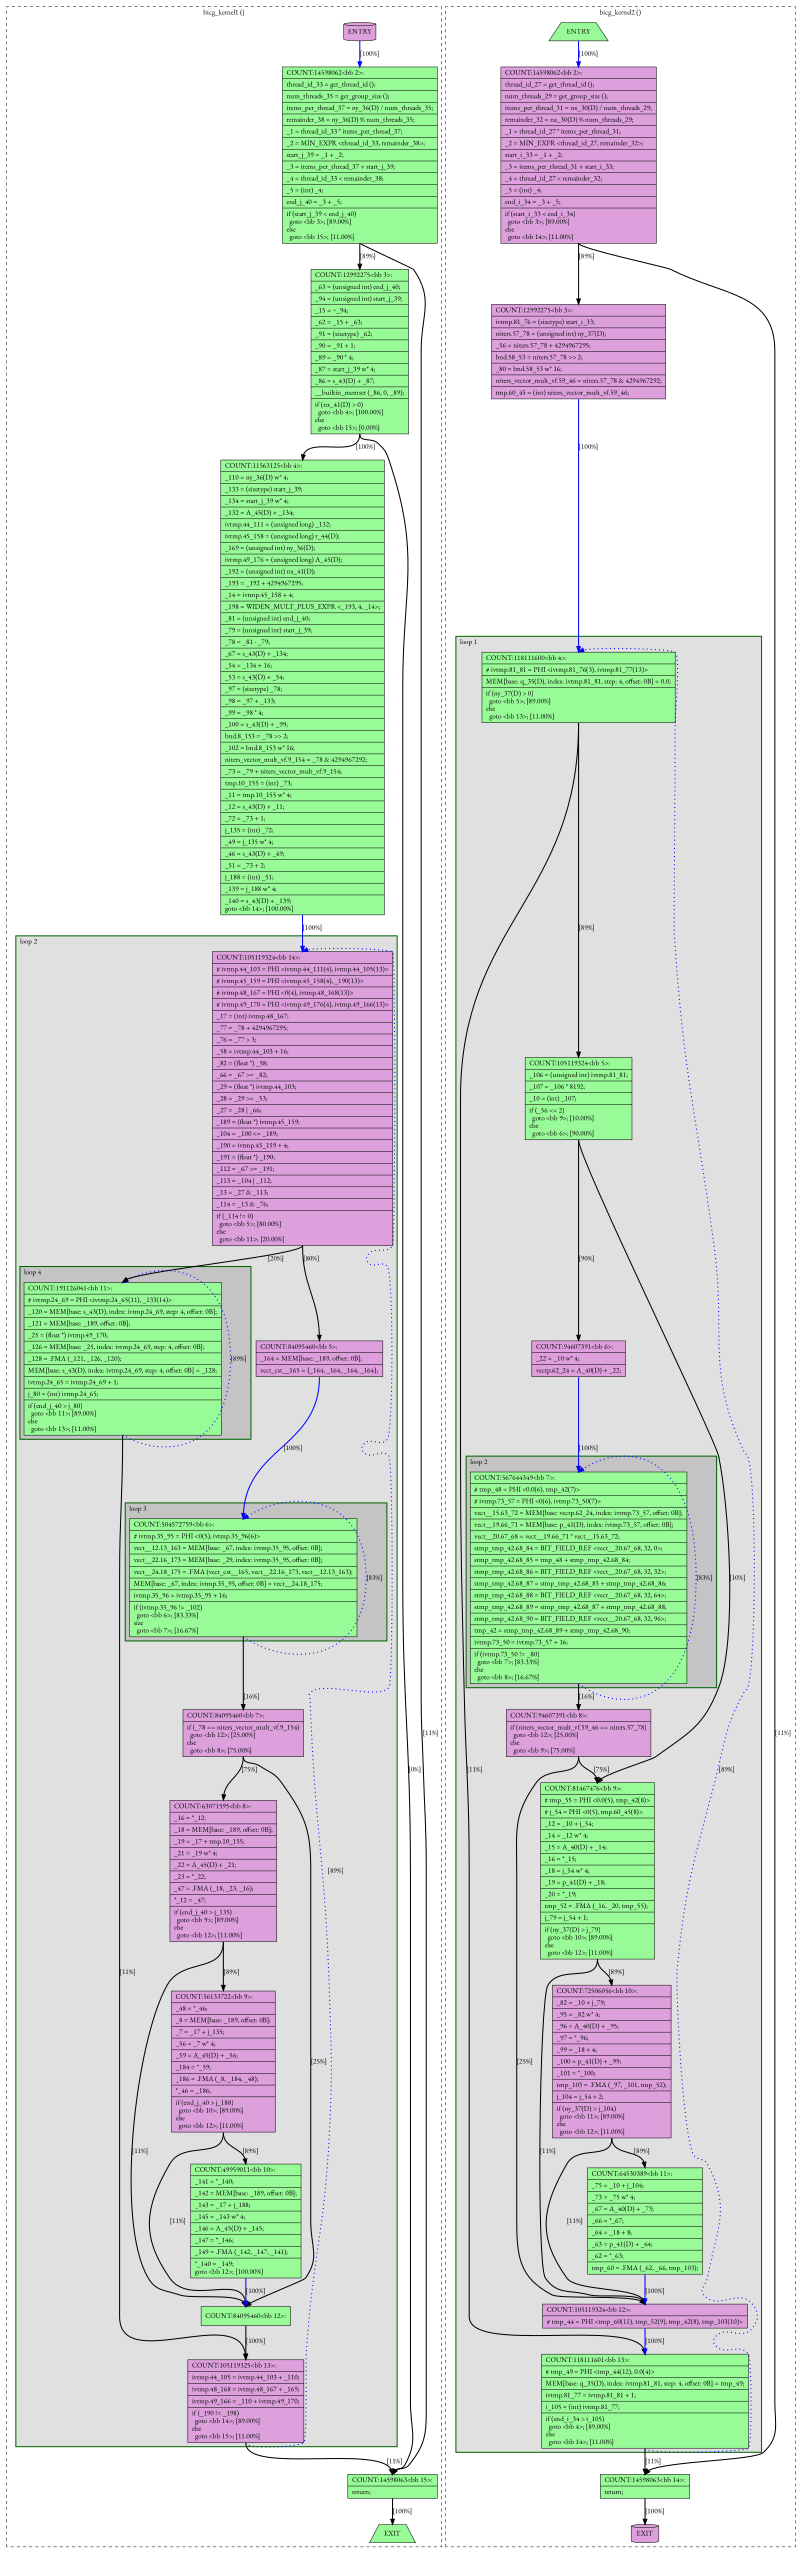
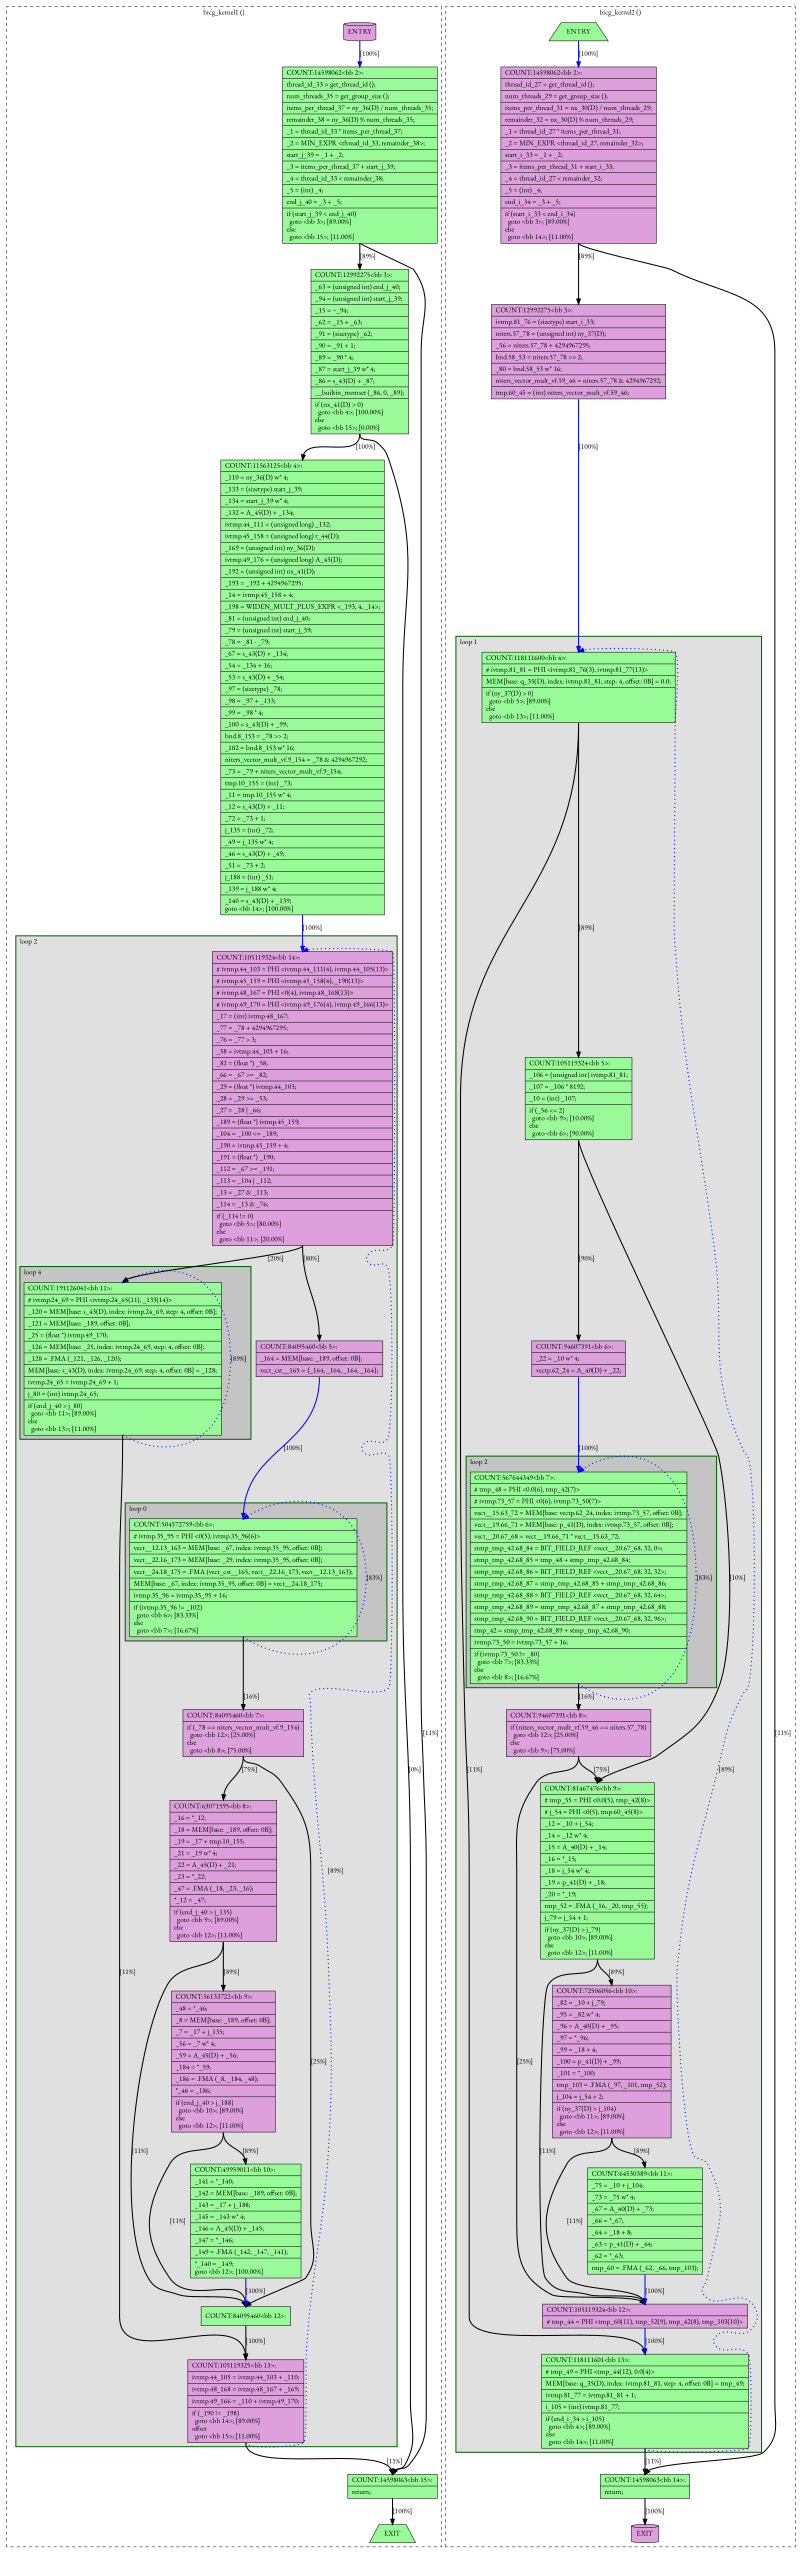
(138, 1509) -> (138, 1509)
(139, 1623) -> (139, 1623)
(197, 2429) -> (200, 2429)
